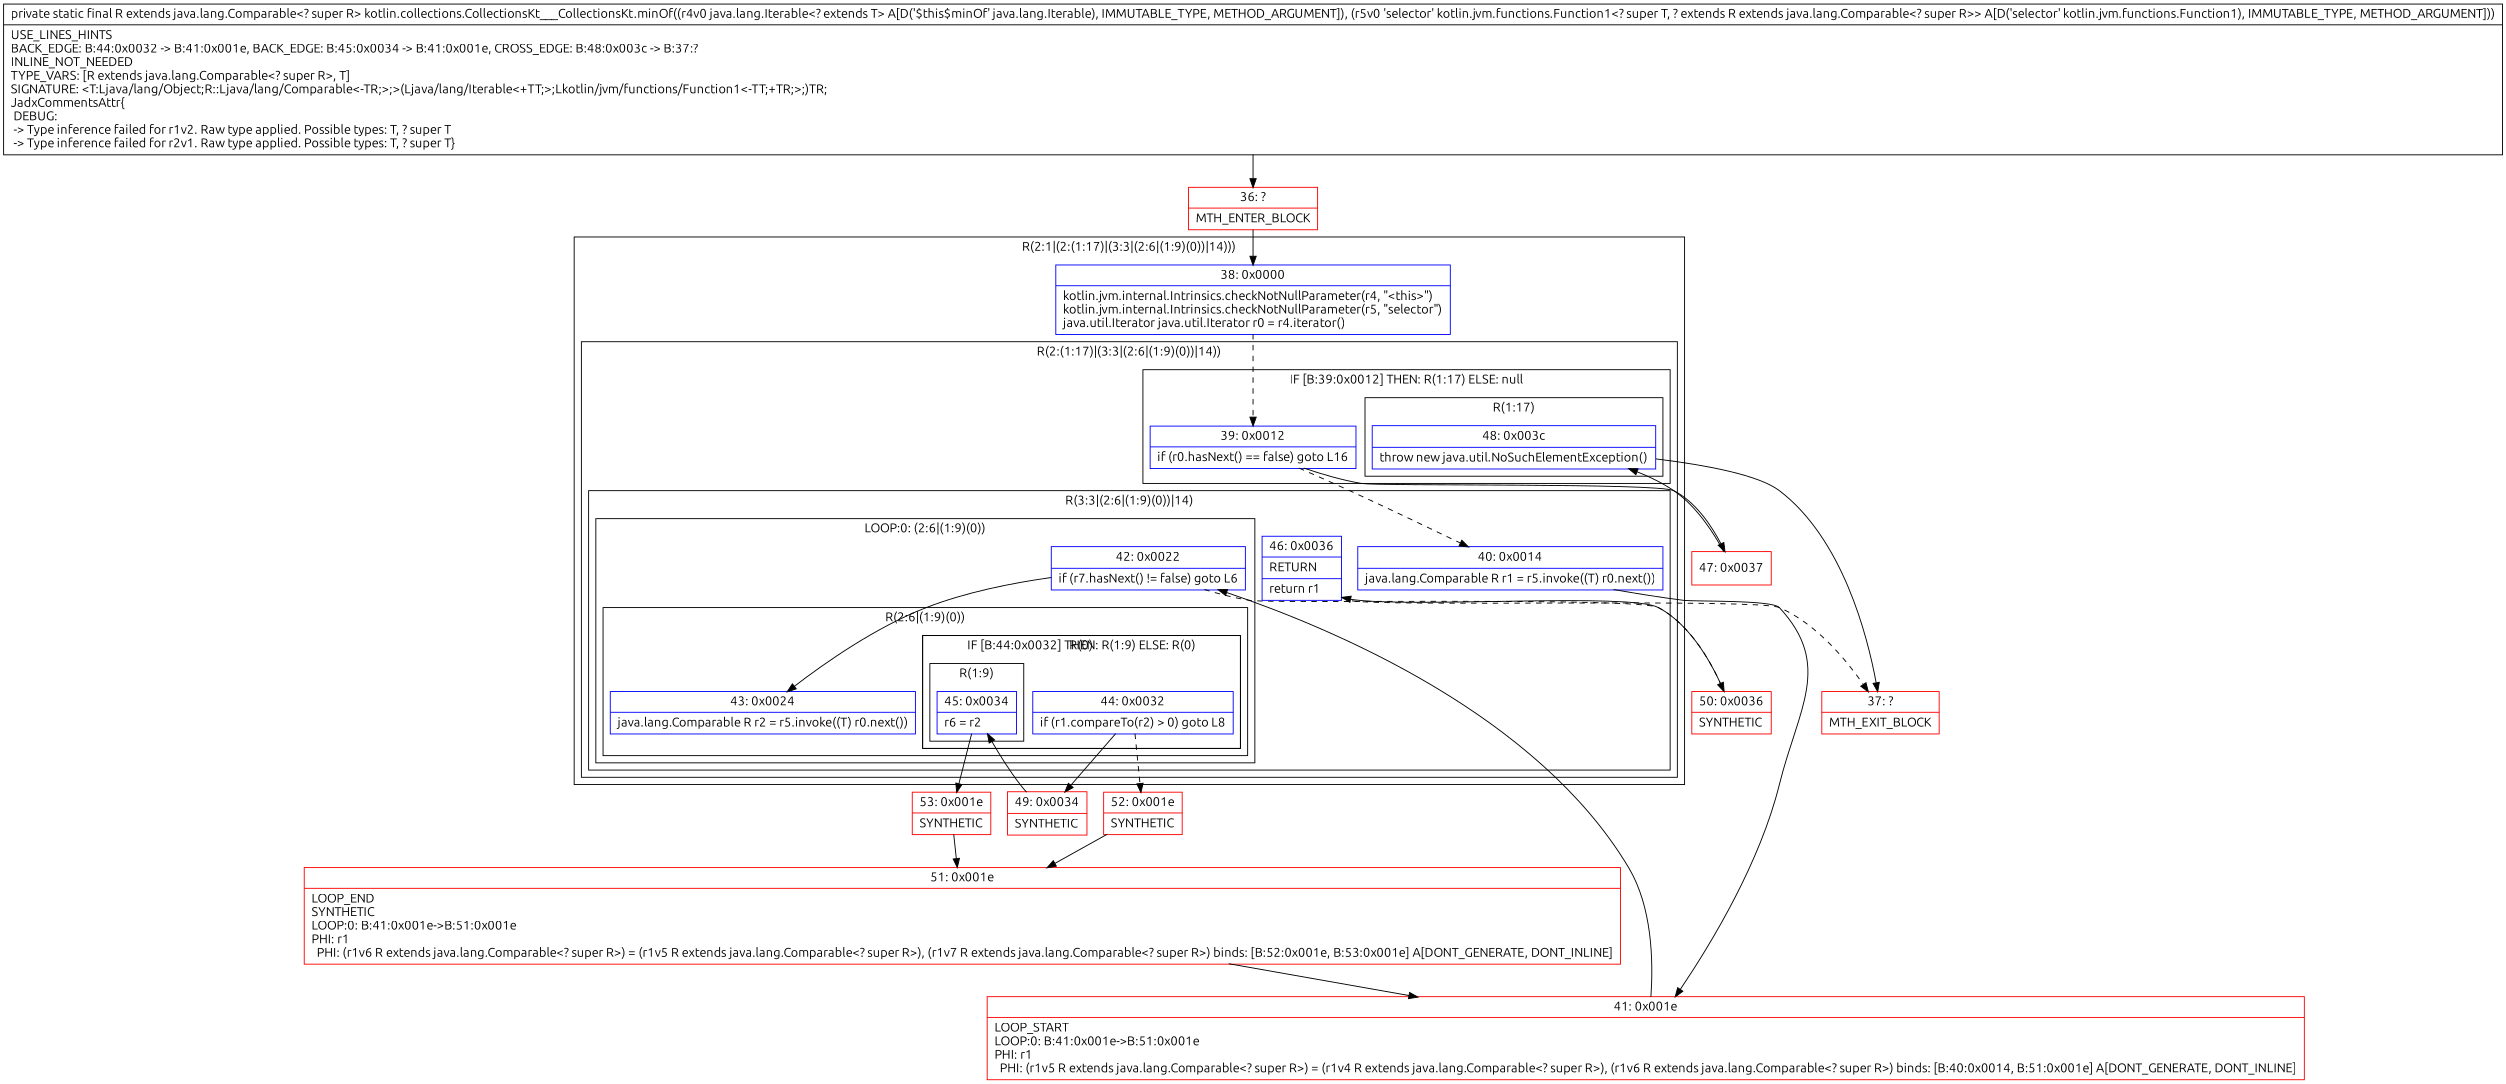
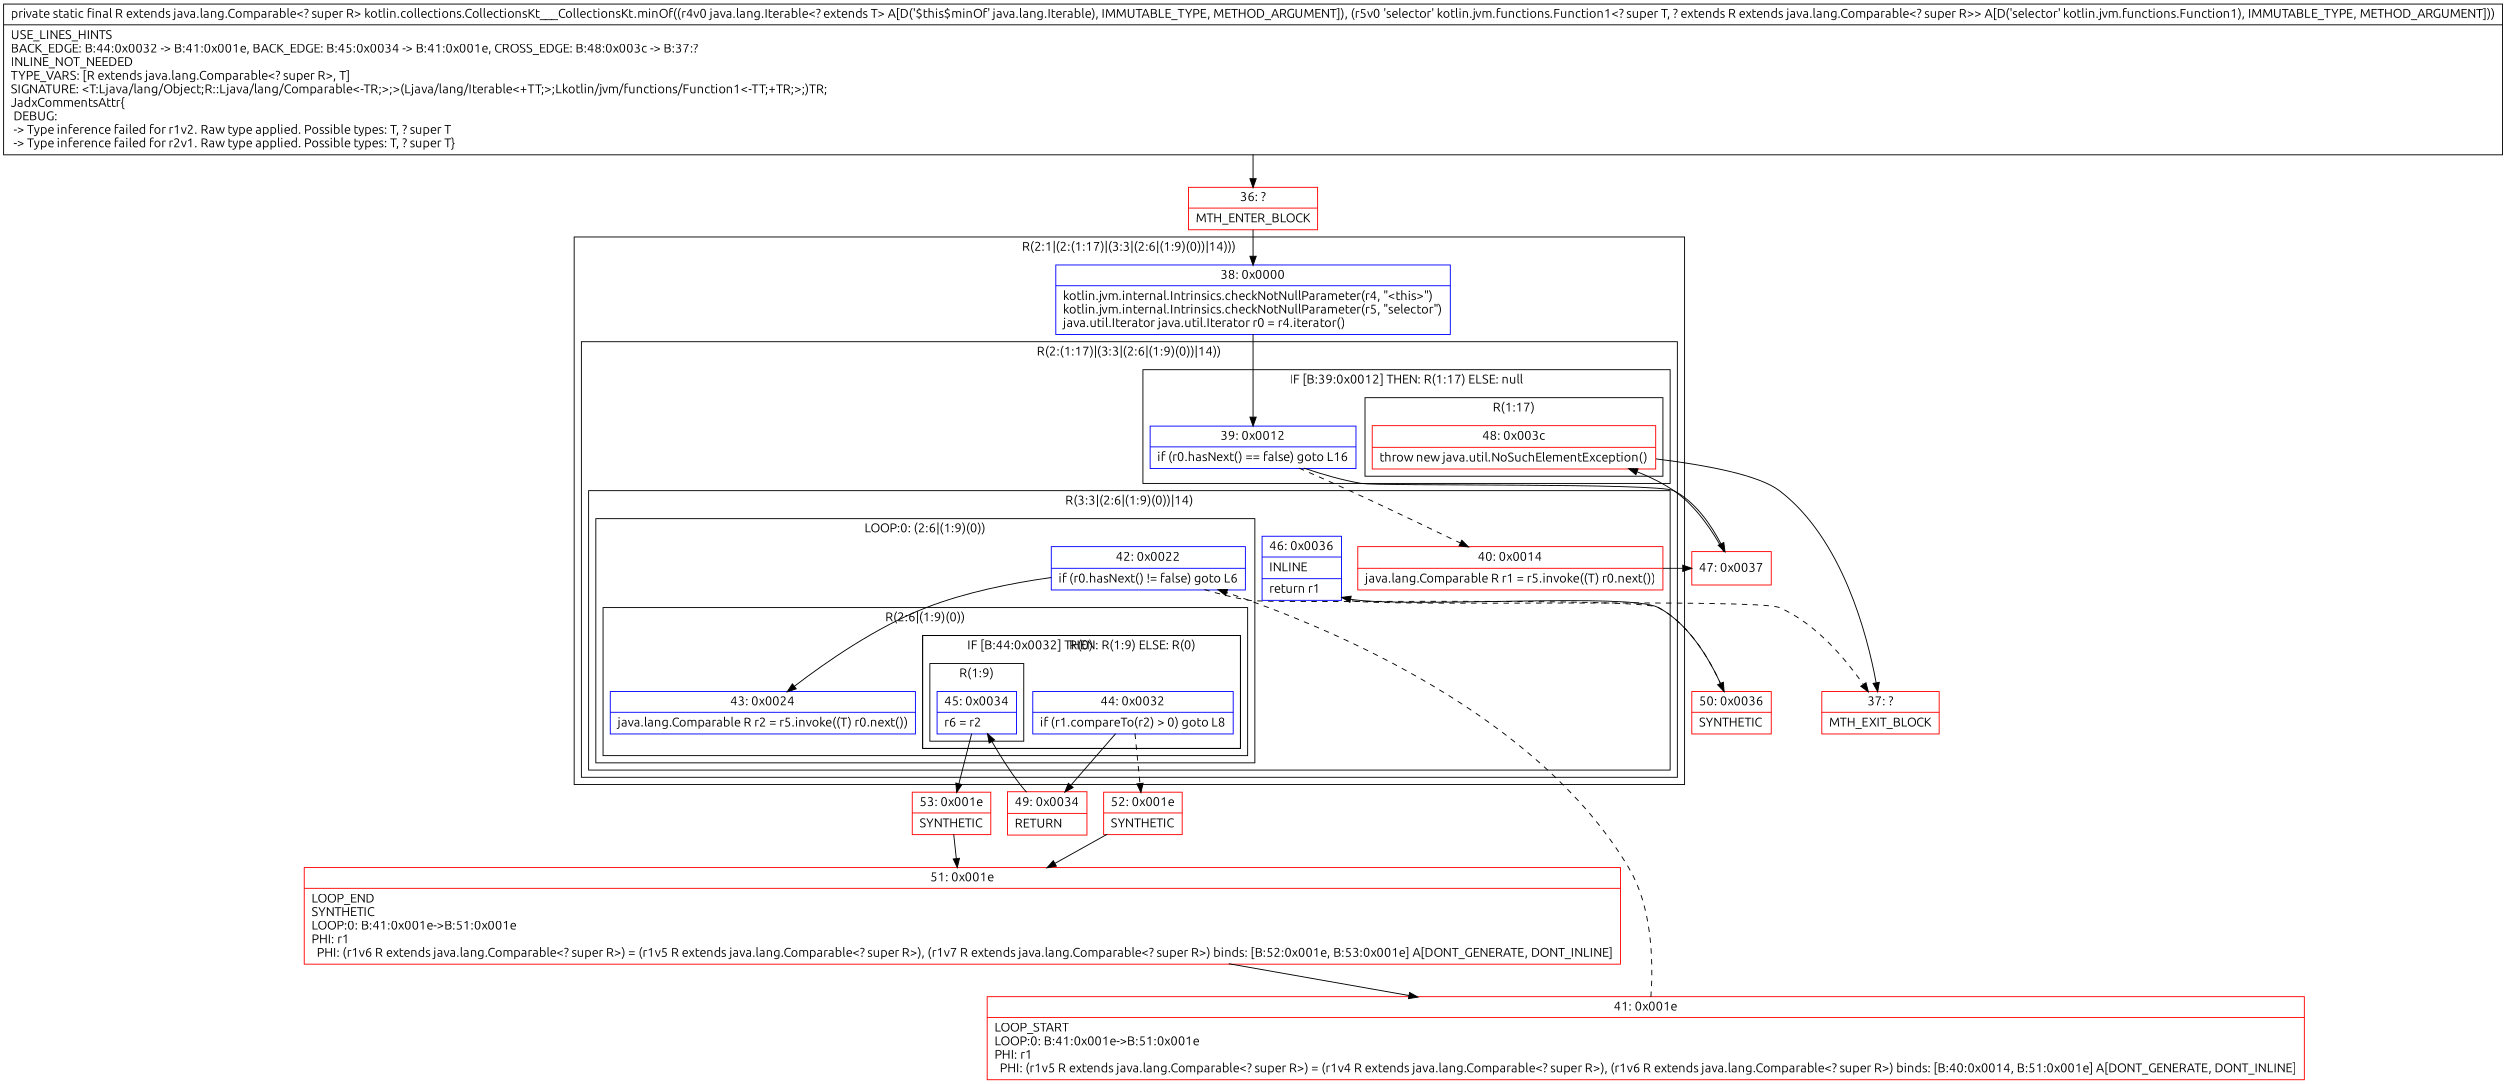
(1253, 375) -> (1253, 375)
(1514, 447) -> (1514, 447)
(1293, 567) -> (1289, 567)
(1510, 568) -> (1510, 568)
(1148, 579) -> (1148, 579)
(1798, 724) -> (1673, 568)
(1506, 736) -> (1506, 736)
(1046, 824) -> (1039, 824)
